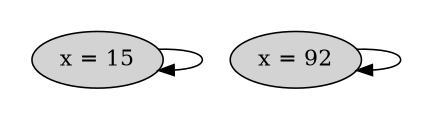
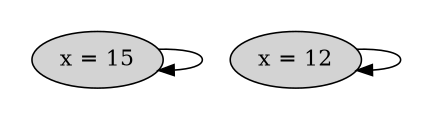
(296, 60) -> (296, 60)
